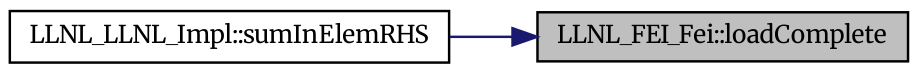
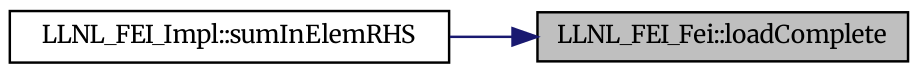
(229, 37) -> (229, 37)
